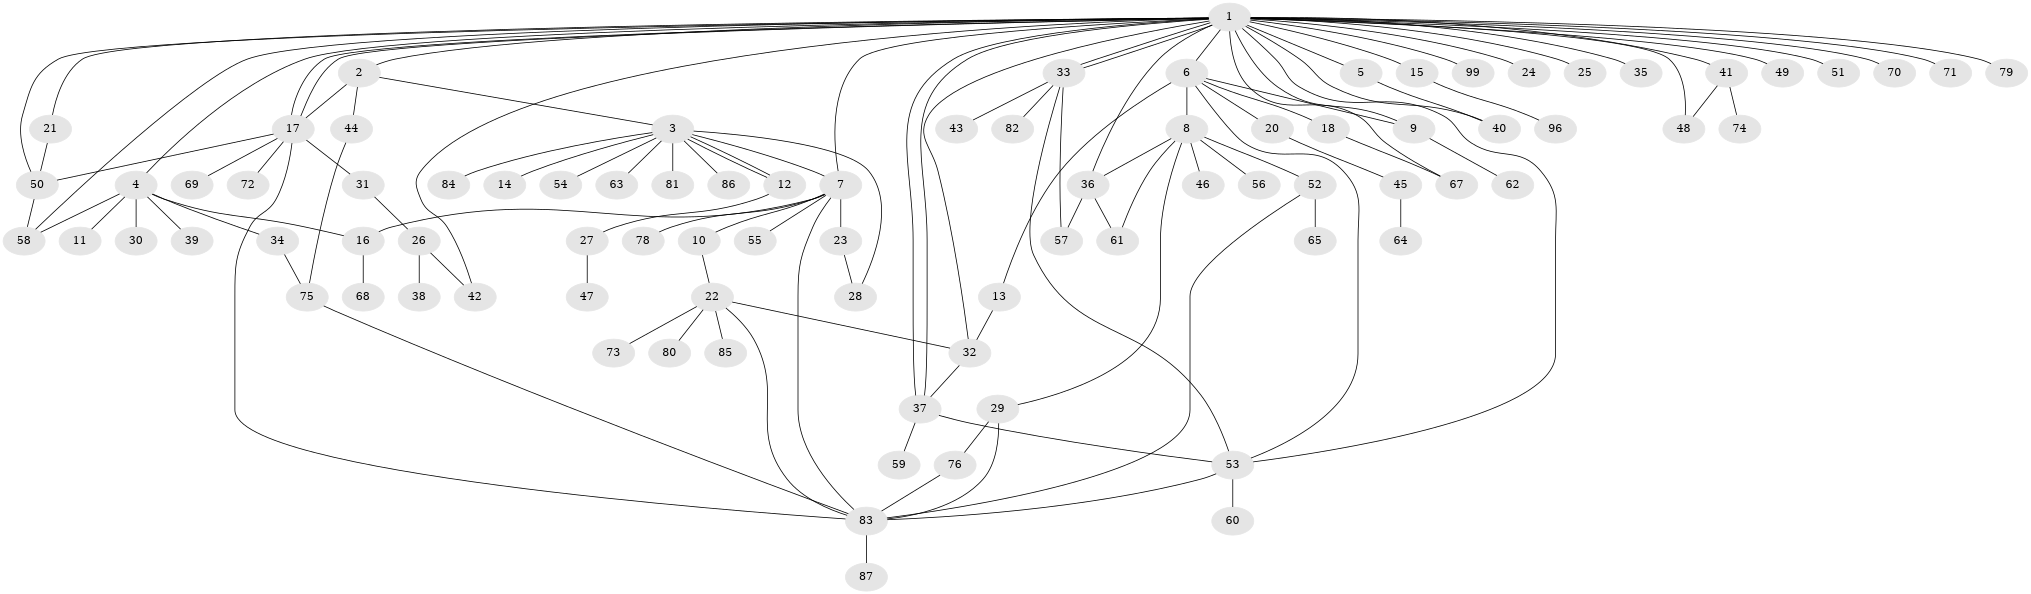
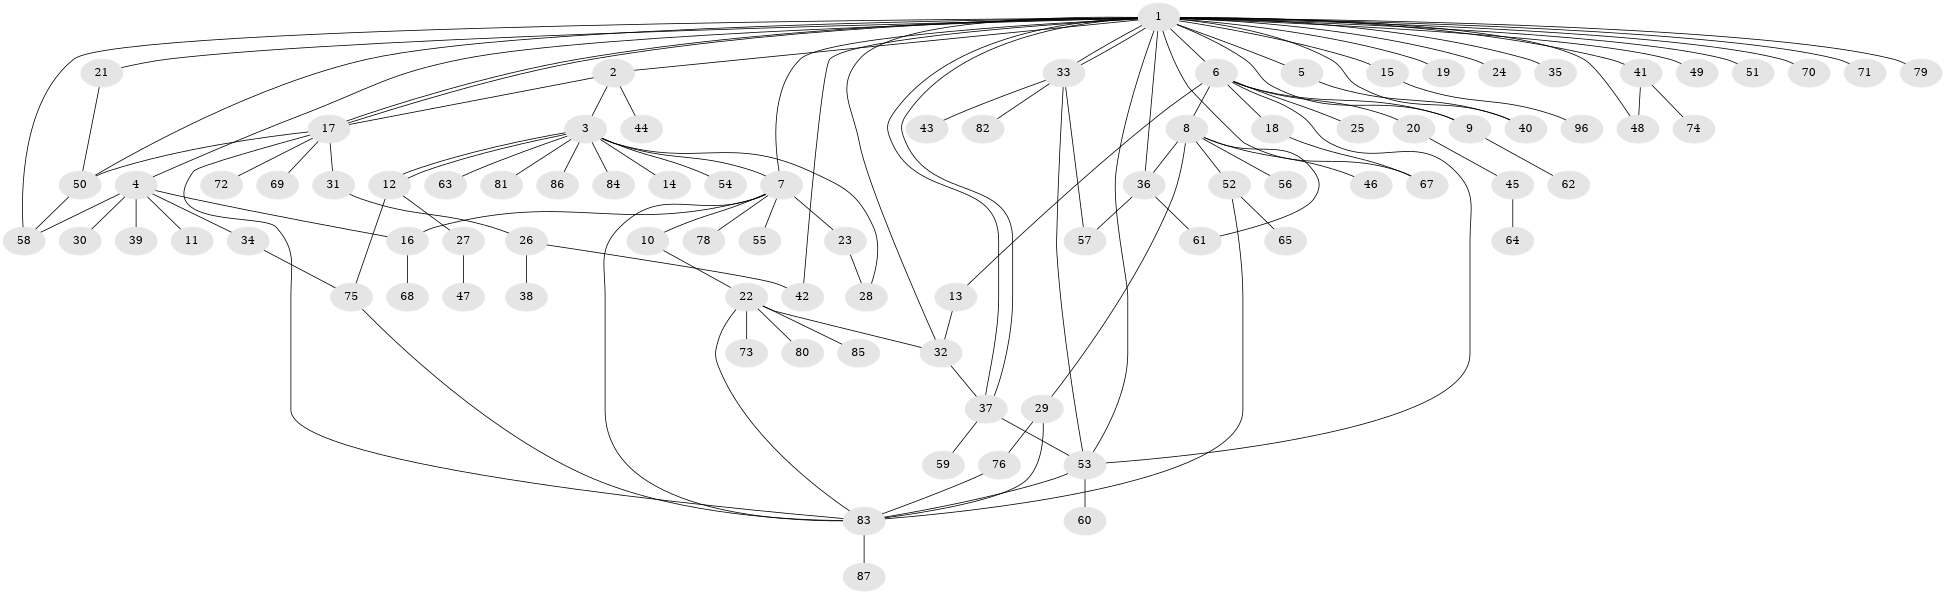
(1412, 31) -> (1290, 102)
(1473, 73) -> (1444, 73)
(324, 212) -> (371, 241)
